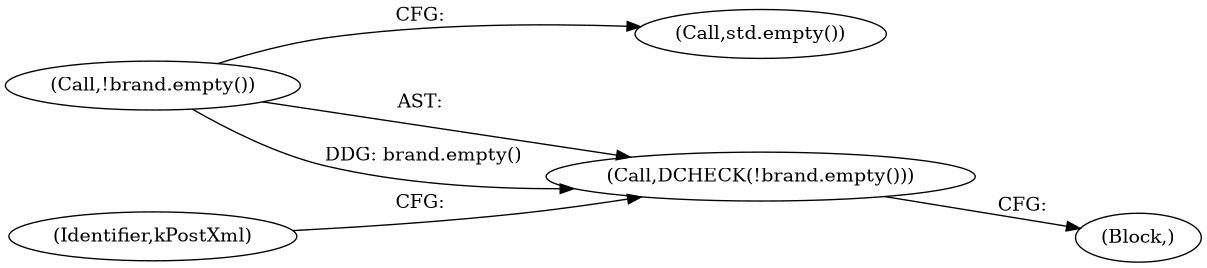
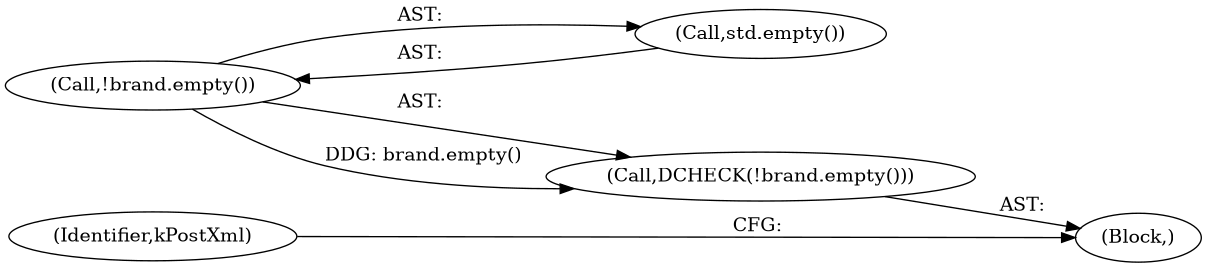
(423, 16) -> (423, 16)
none -> (484, 67)
(1025, 206) -> (1025, 206)
(461, 219) -> (679, 237)
